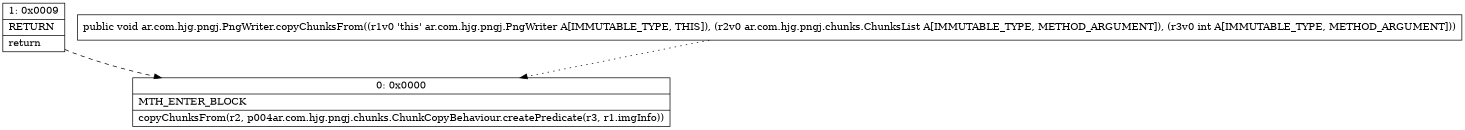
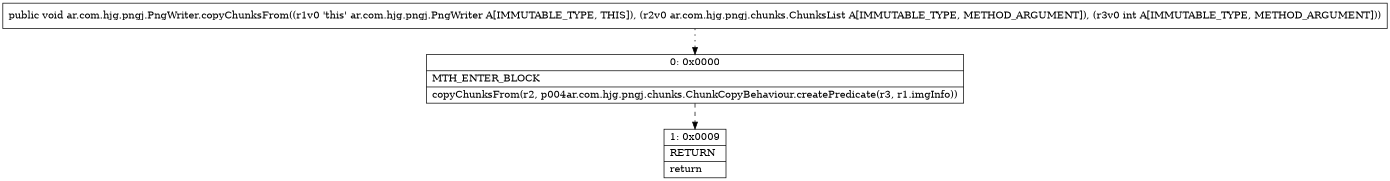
(109, 65) -> (695, 113)
